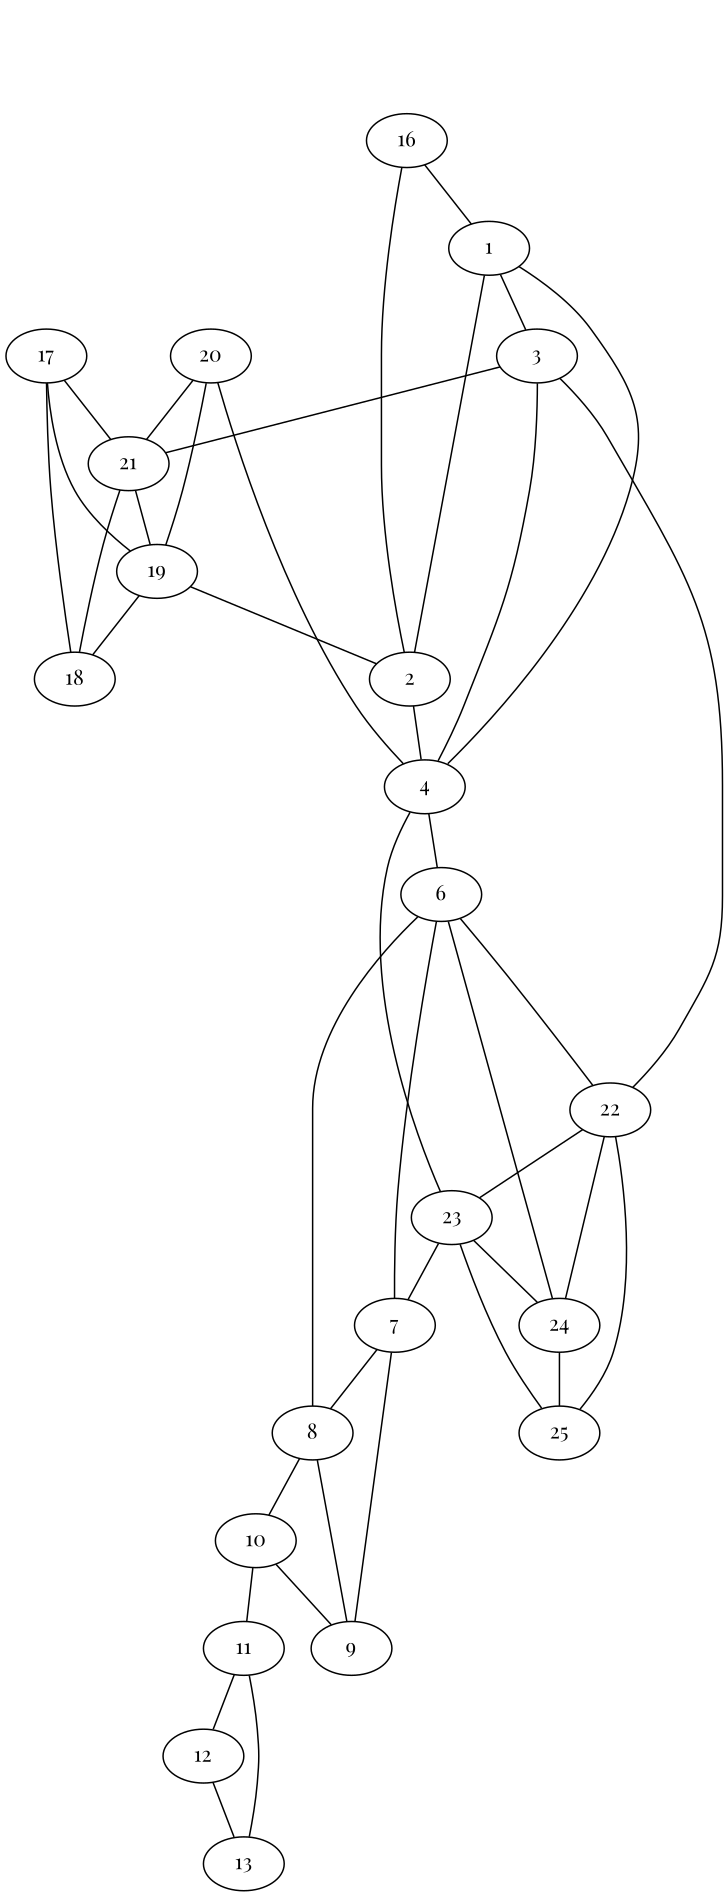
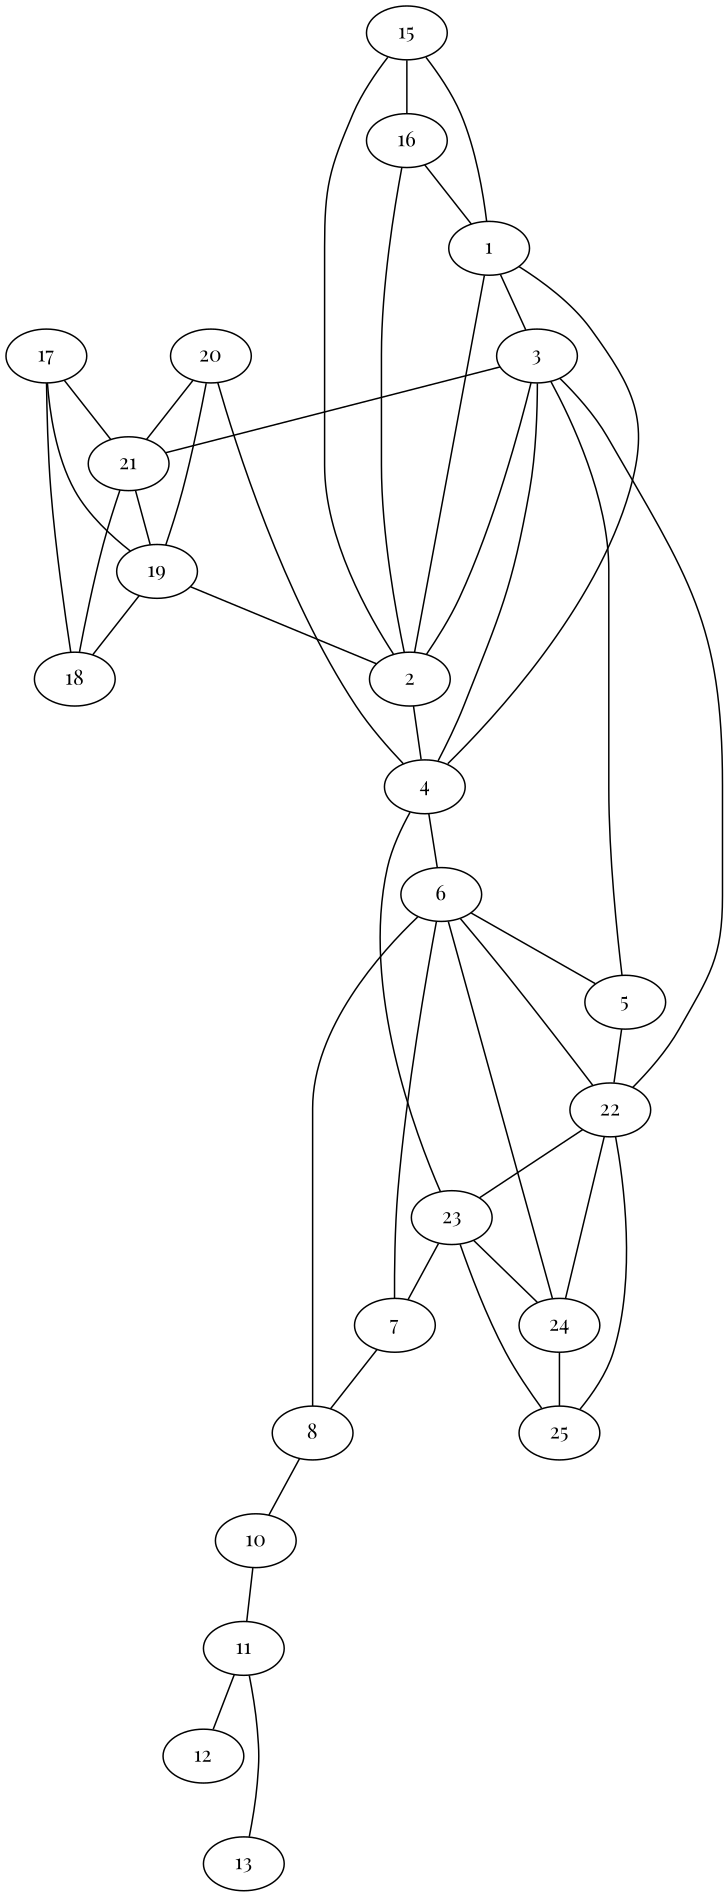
none -> (407, 33)
none -> (489, 523)
none -> (625, 1002)
(352, 1648) -> none
(224, 1810) -> none
